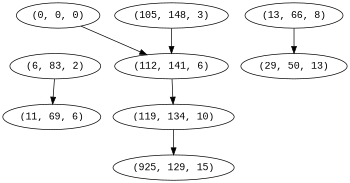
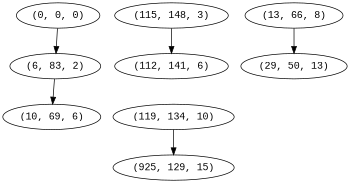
(171, 15) -> (171, 15)
(111, 39) -> (57, 37)
(172, 88) -> none
(52, 117) -> (52, 117)
